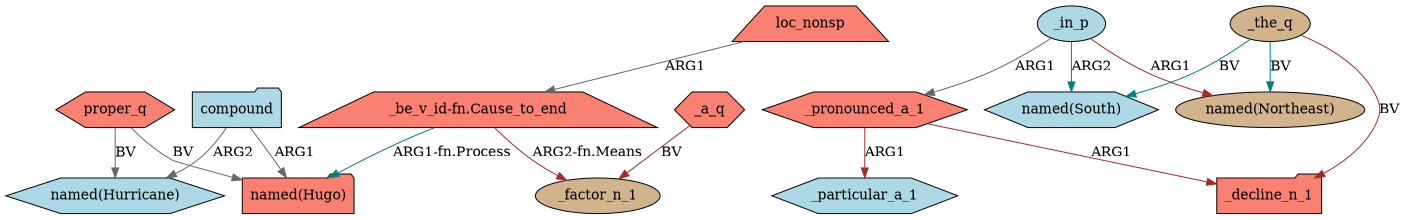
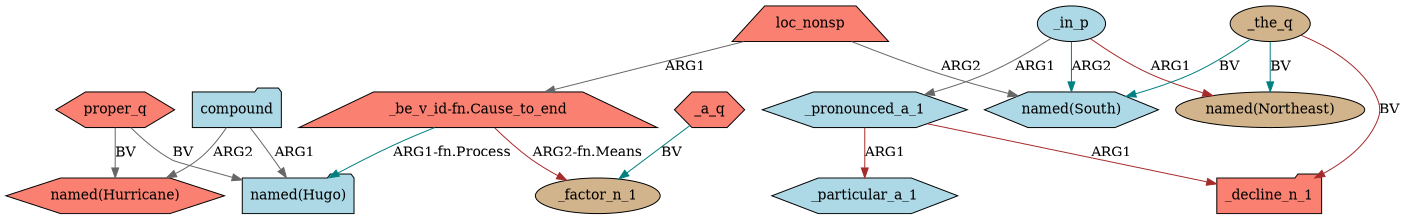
none -> (929, 70)
(865, 110) -> (865, 110)
(659, 149) -> (659, 149)
(115, 196) -> (115, 196)
(298, 196) -> (298, 196)
